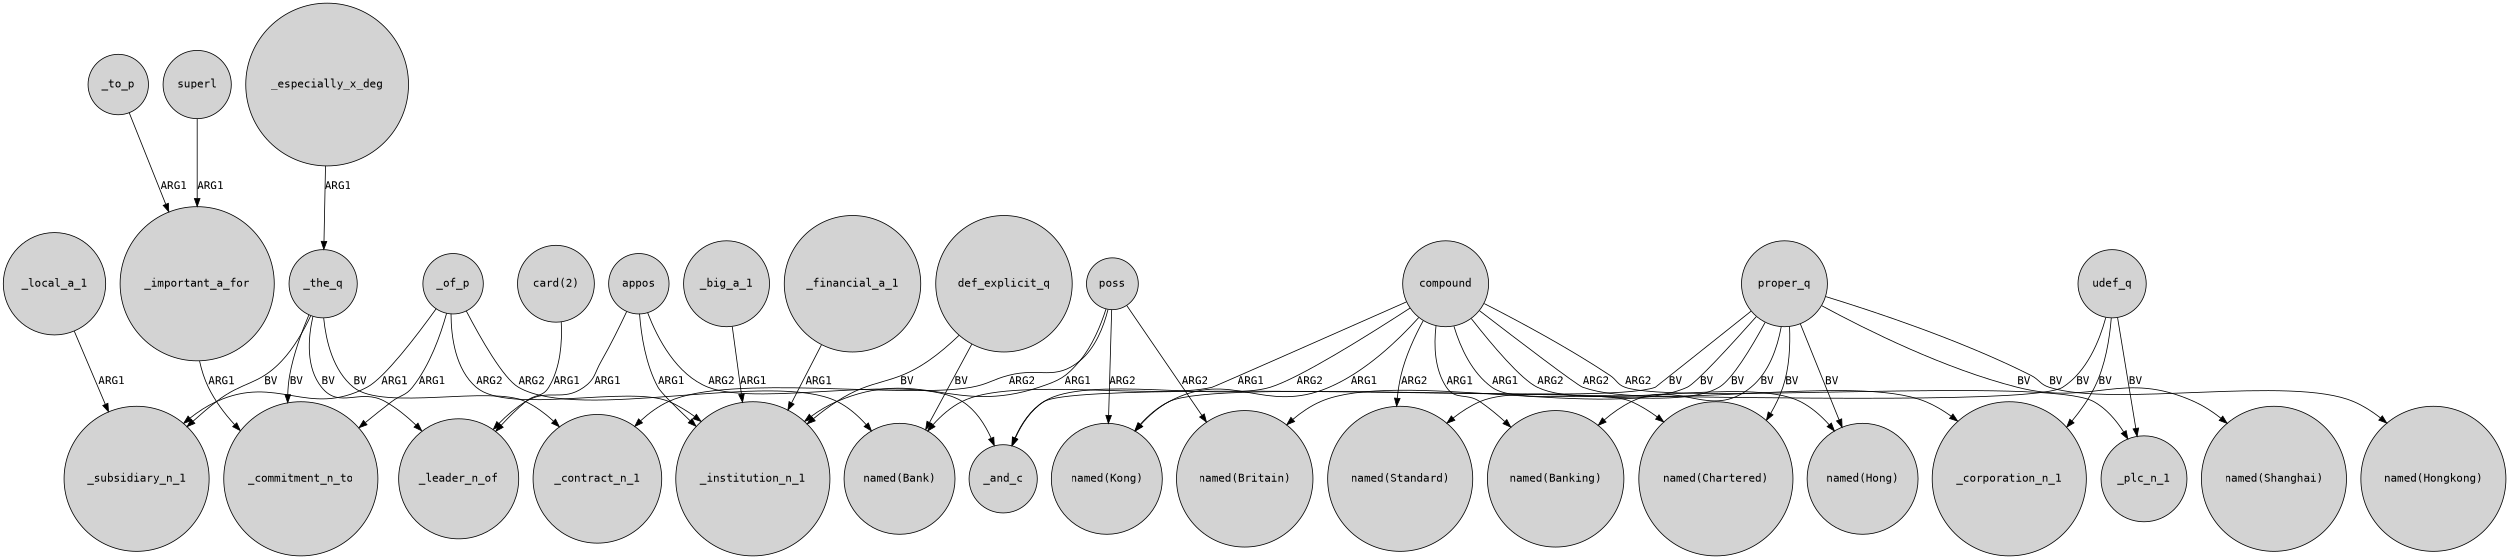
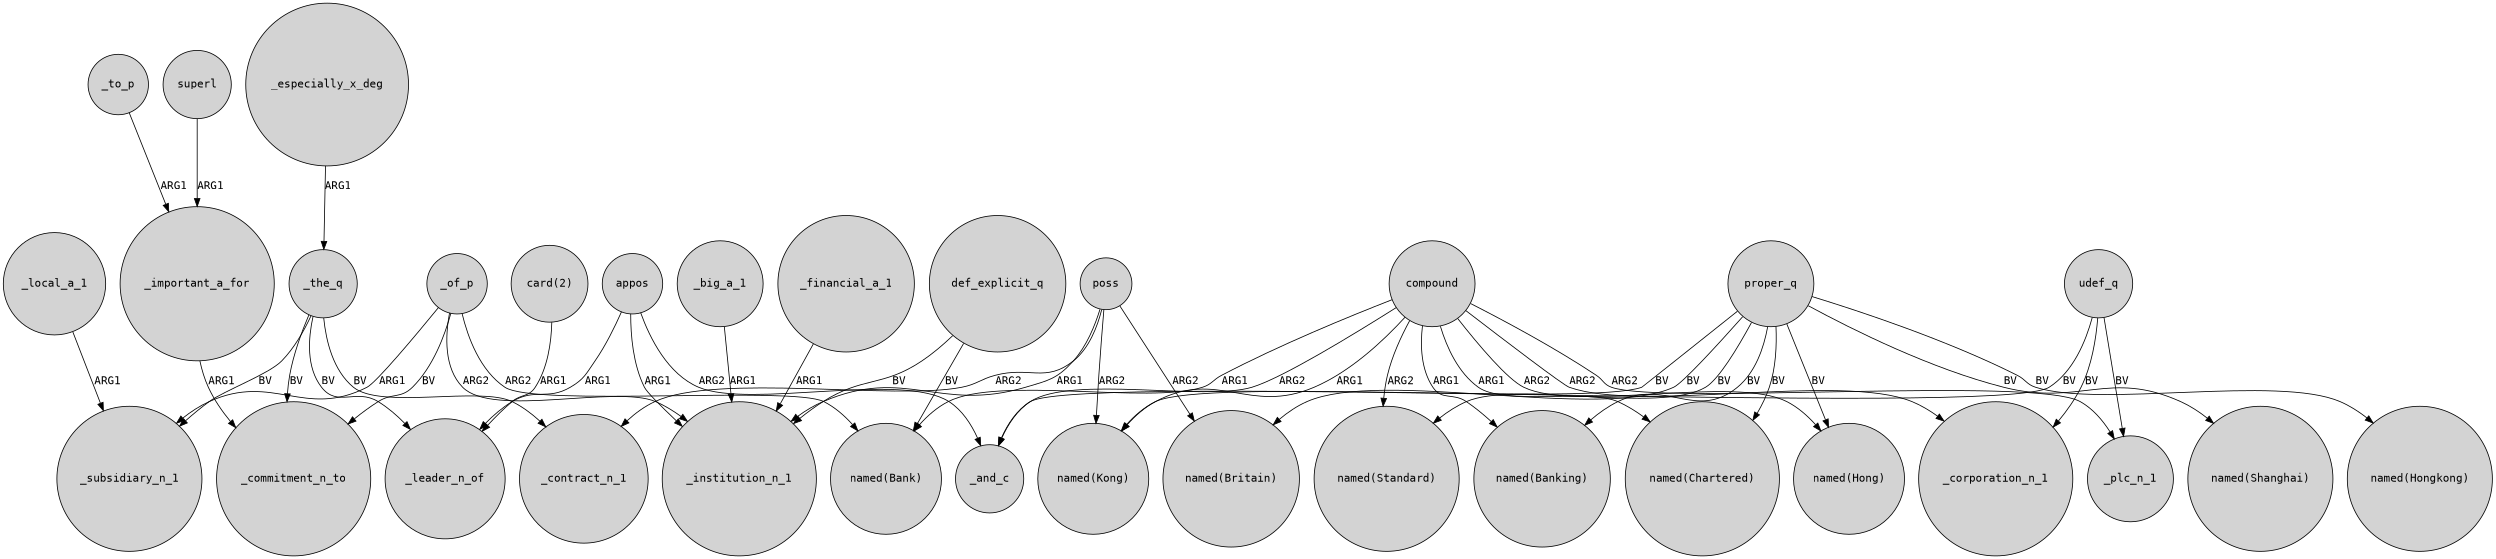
(432, 381) -> (429, 381)
